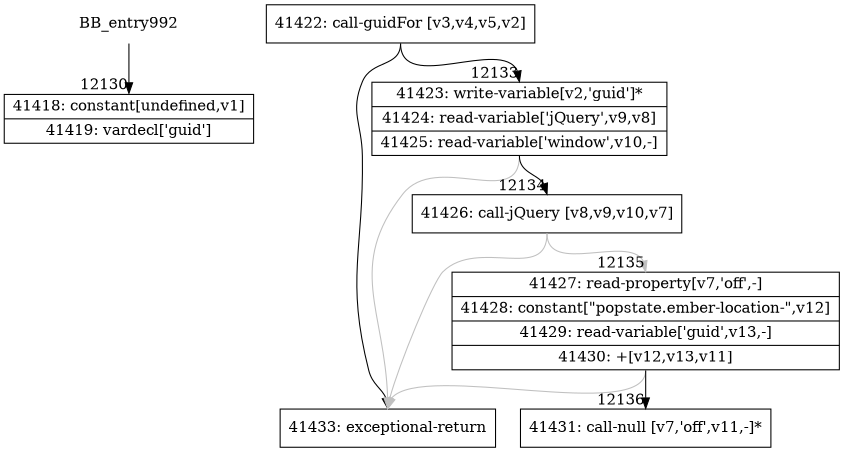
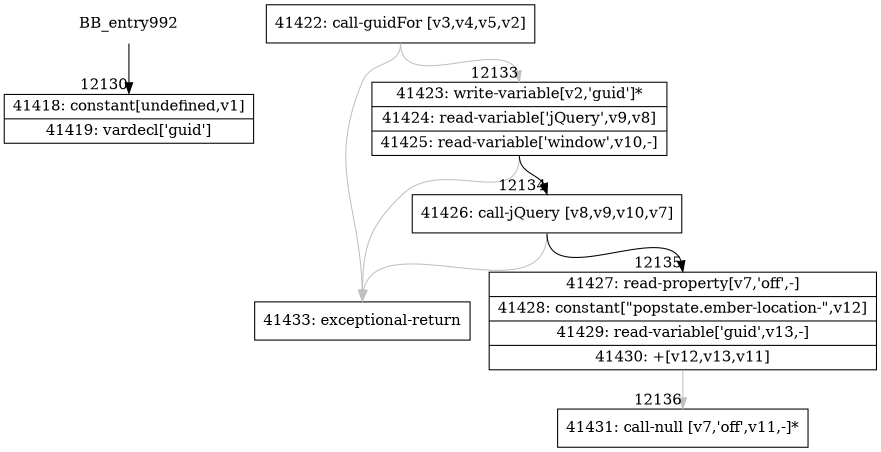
(455, 63) -> (455, 63)
(361, 214) -> (346, 157)
(591, 253) -> (610, 253)
(646, 384) -> (683, 384)
(522, 390) -> none
